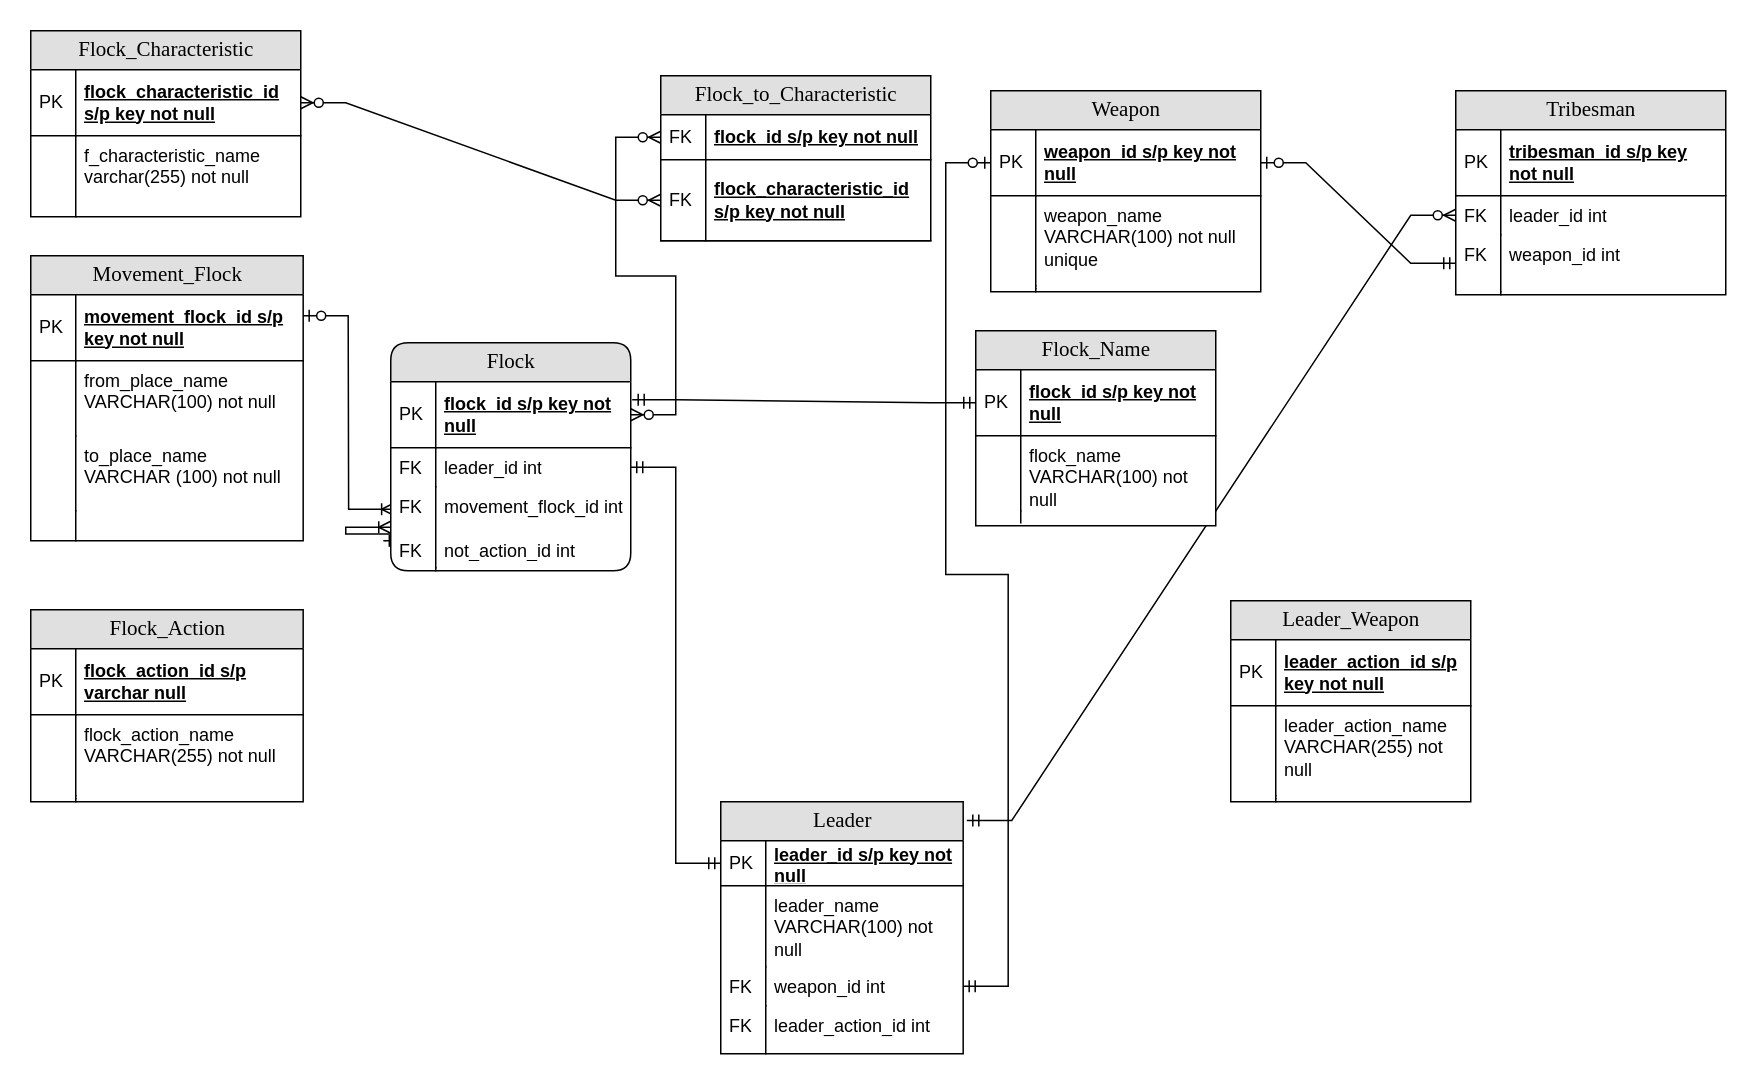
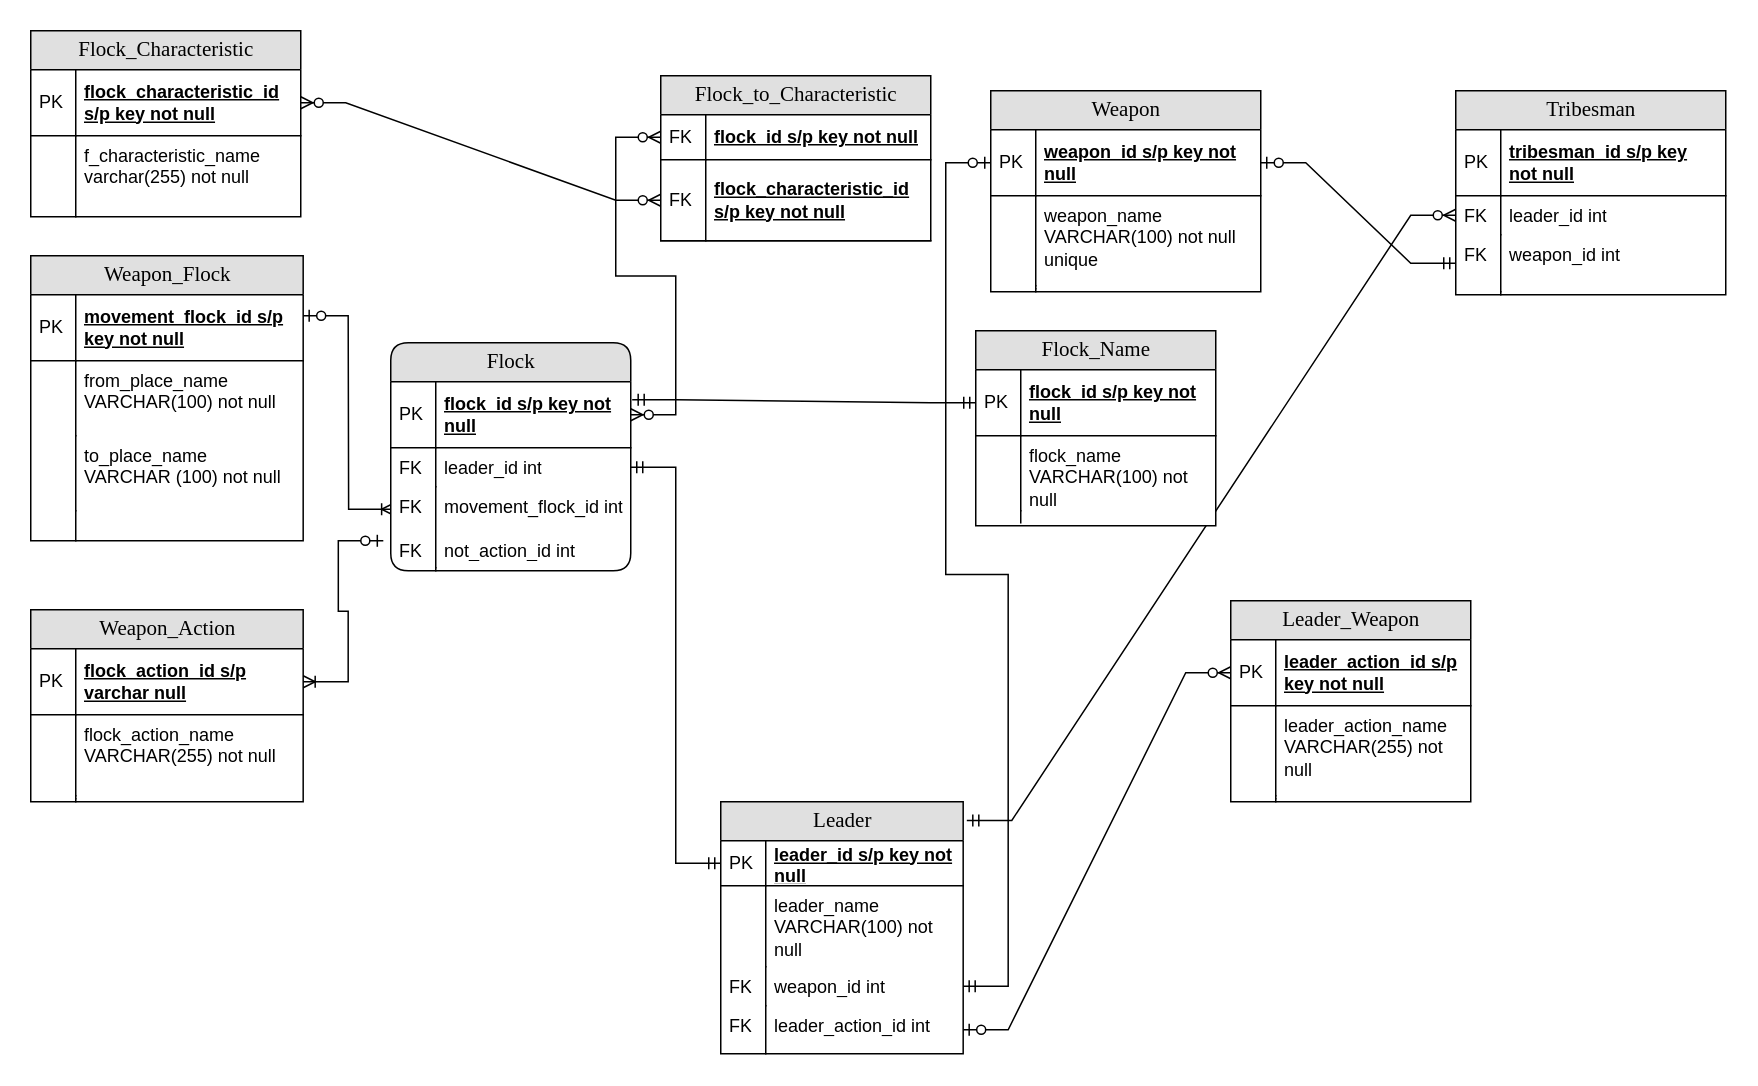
(168, 275) -> (168, 275)
(346, 531) -> (342, 611)
(168, 629) -> (168, 629)
none -> (1097, 850)
